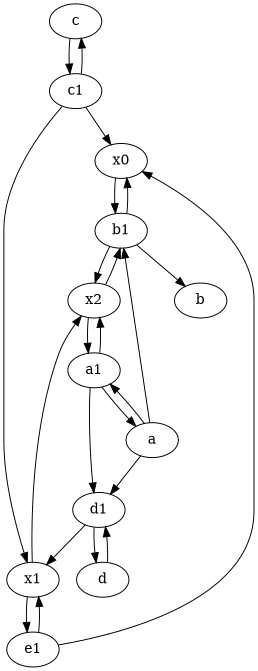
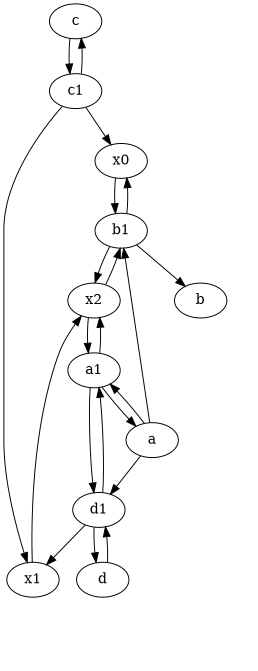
none -> (103, 445)
(33, 650) -> none
